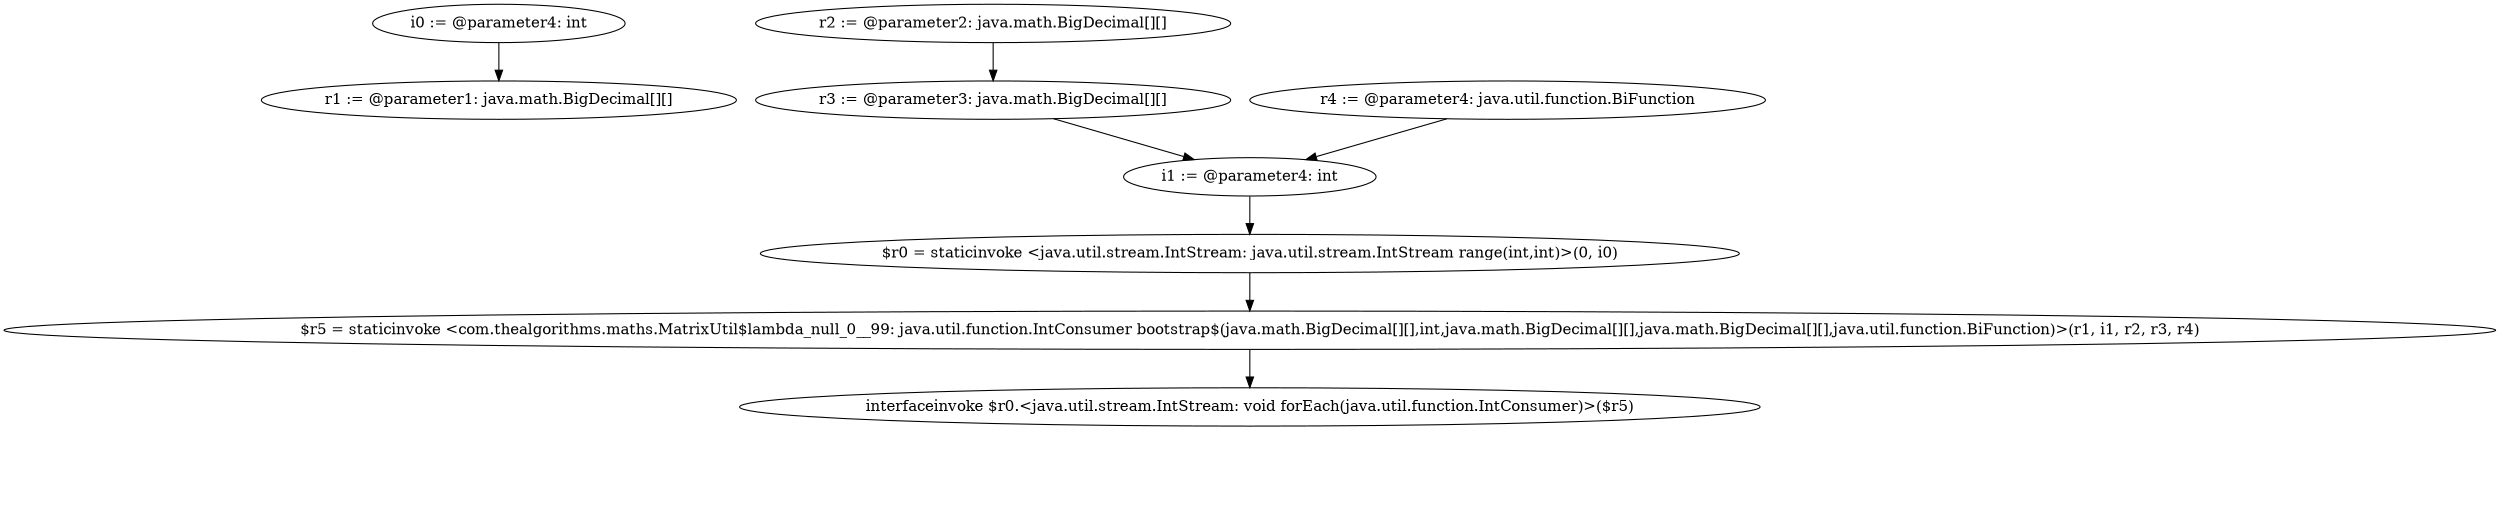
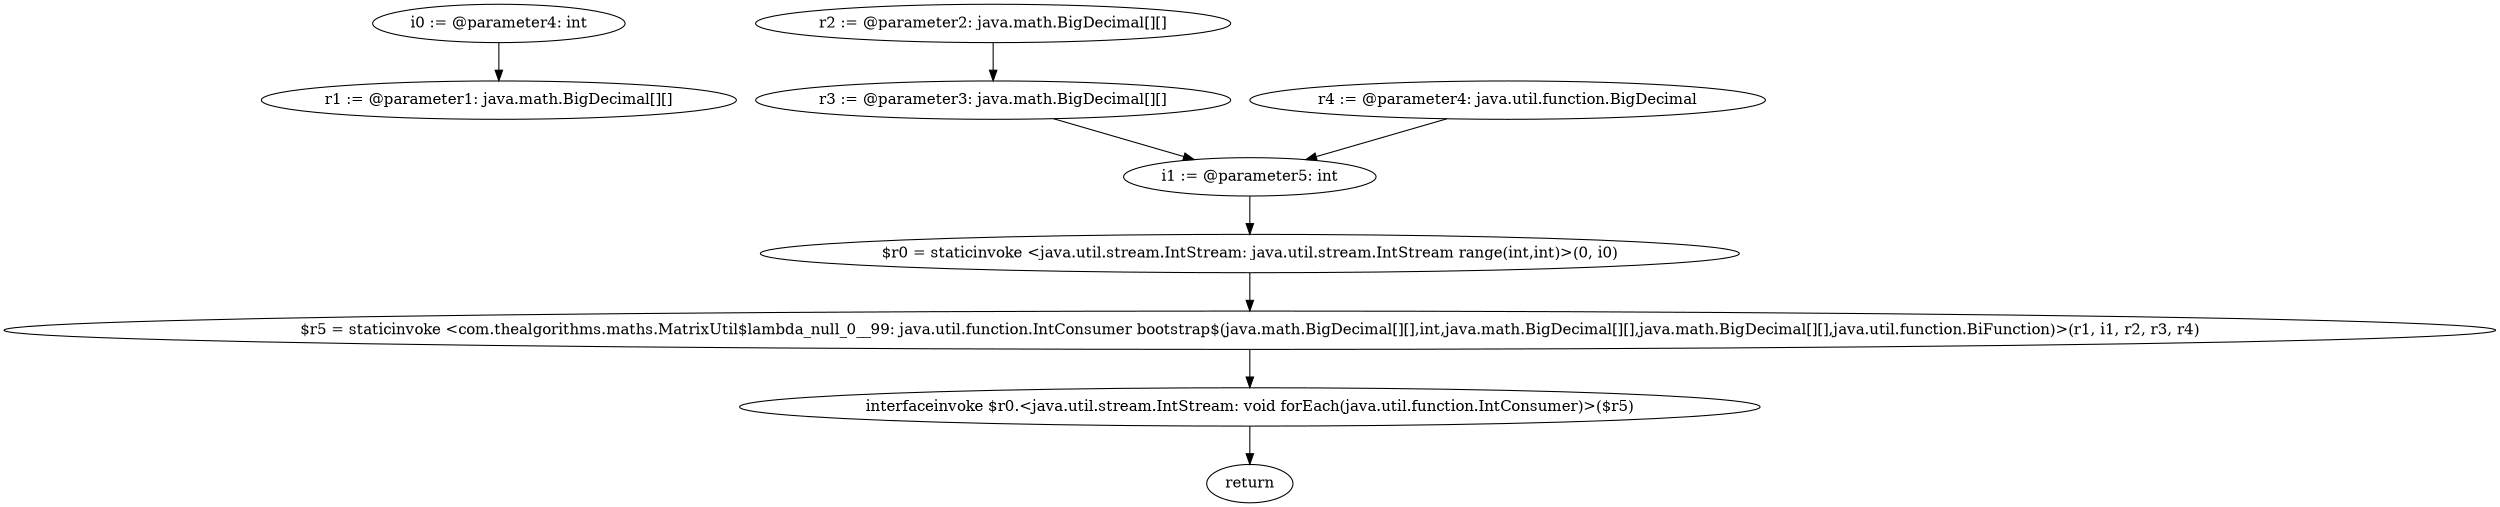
(1508, 100) -> (1508, 100)
(1250, 177) -> (1250, 177)
none -> (1250, 484)
